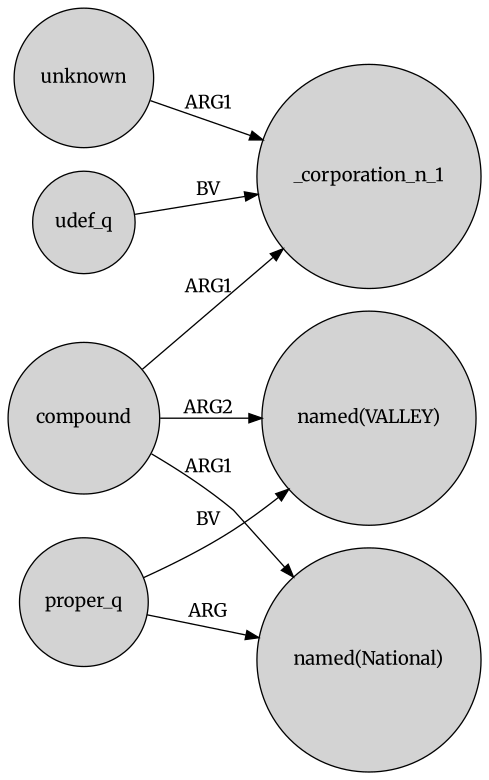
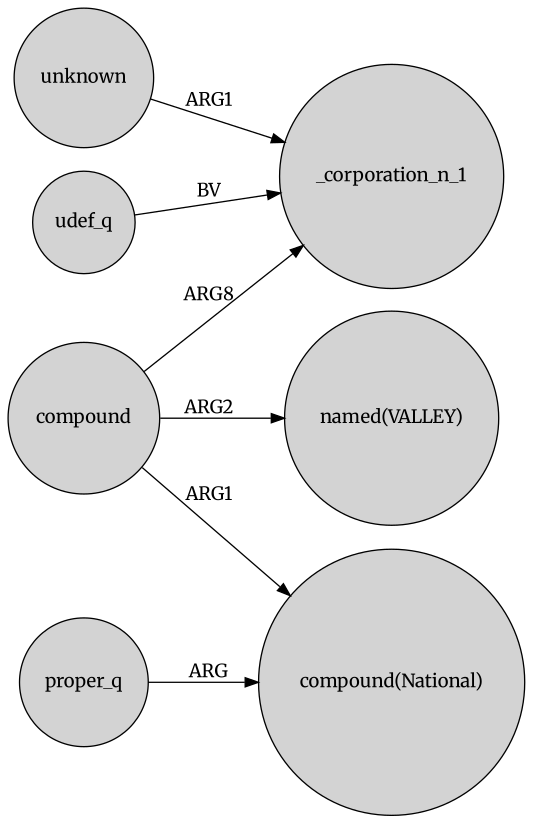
(209, 287) -> (209, 295)
(213, 542) -> none
(369, 660) -> (392, 682)
